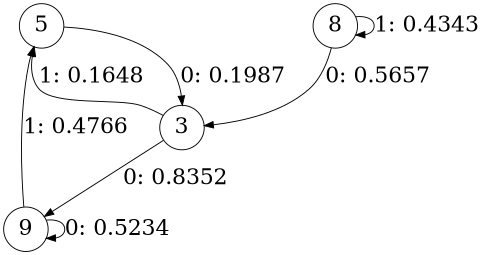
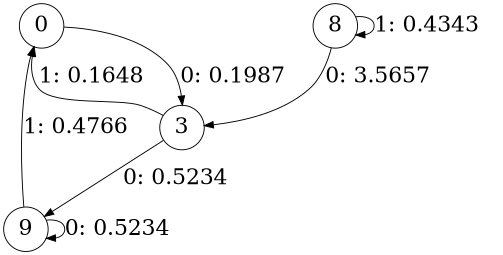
(42, 26) -> (42, 26)
(388, 77) -> (388, 77)
(186, 178) -> (186, 178)
